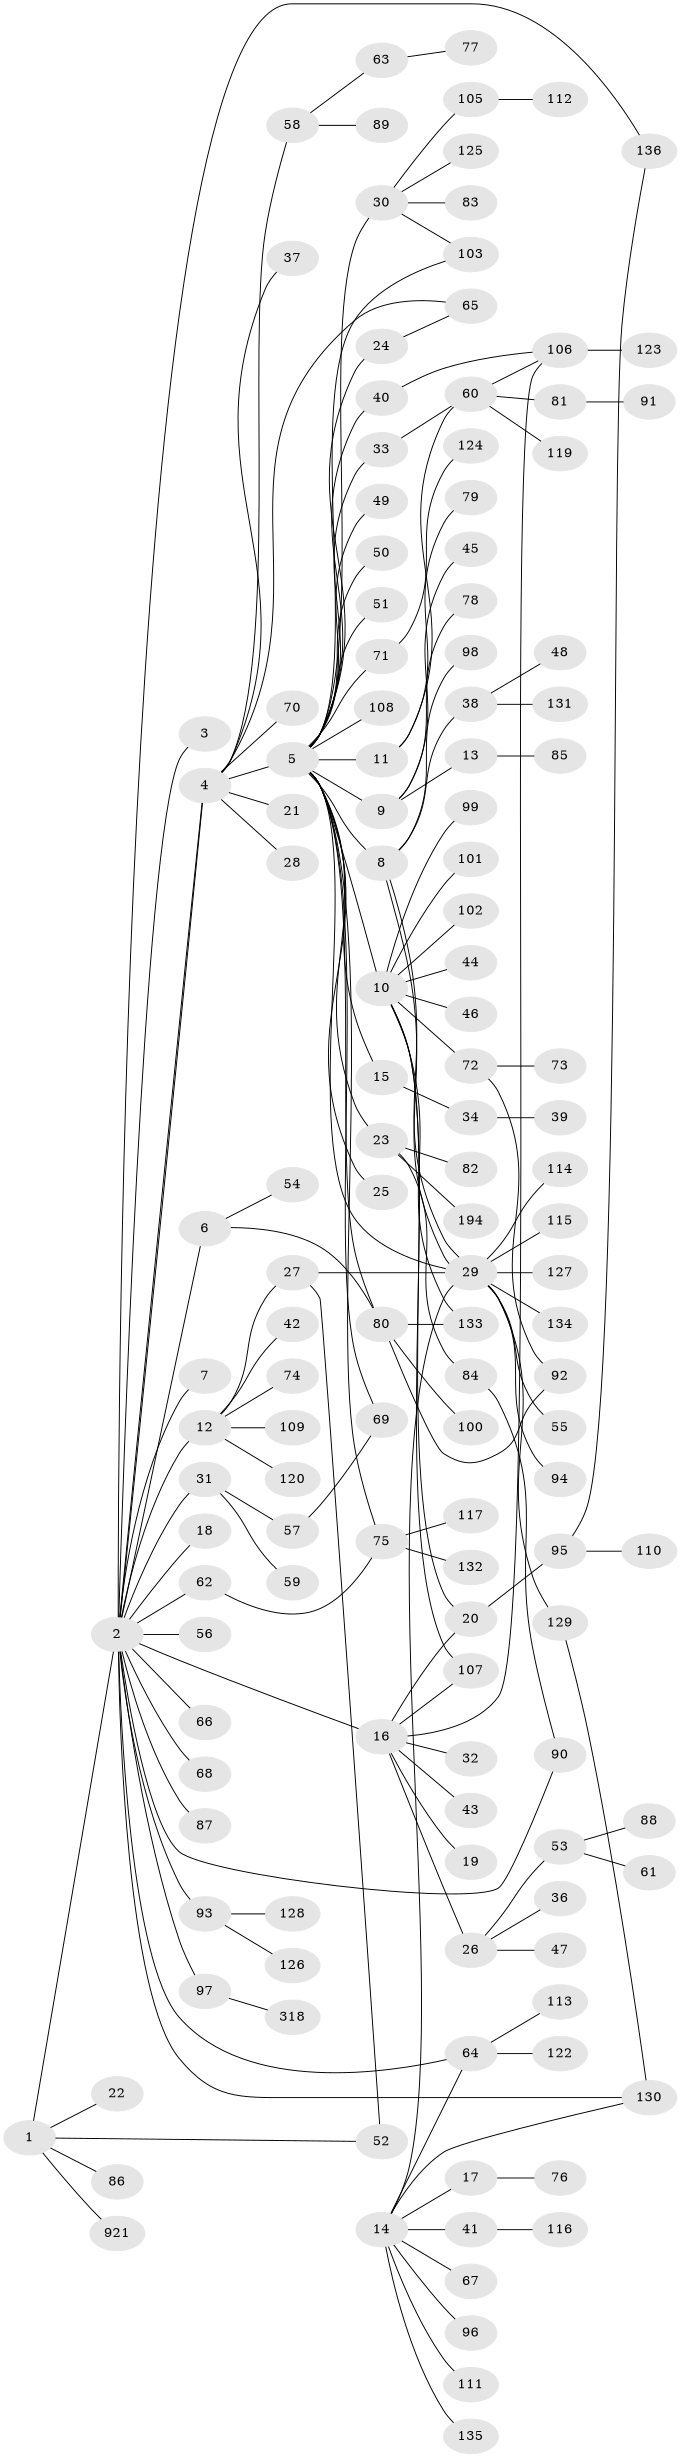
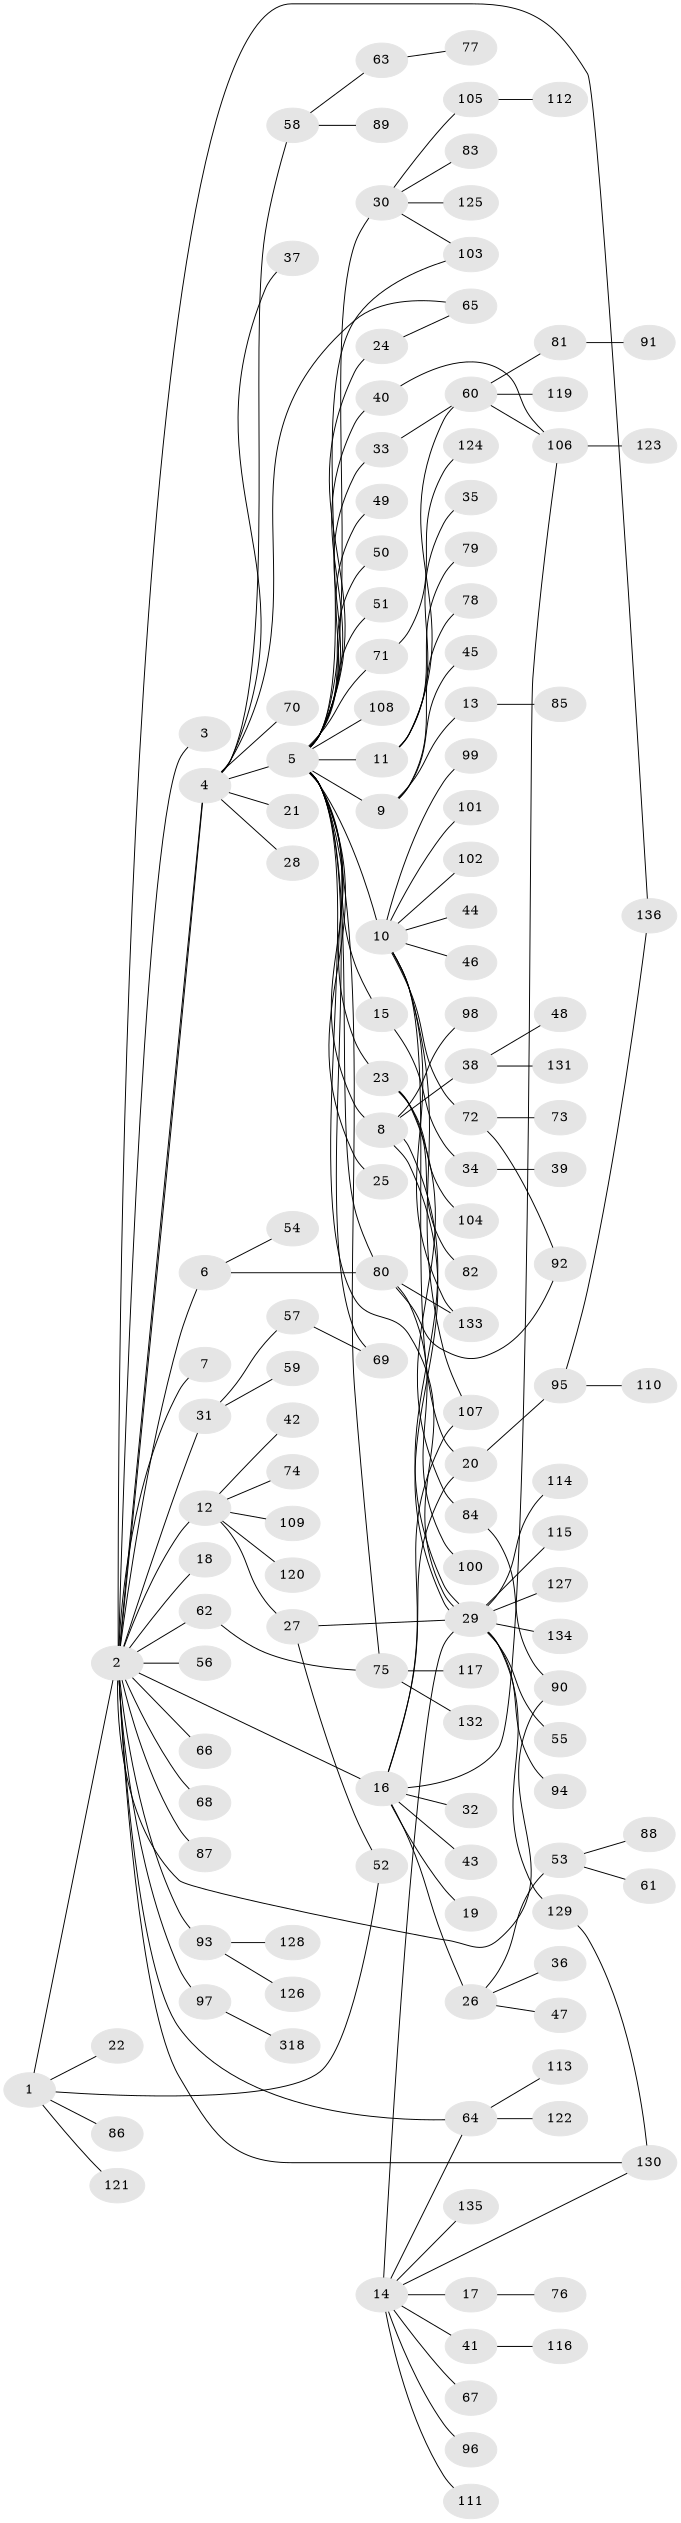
none -> (471, 498)
(471, 1221) -> (471, 1221)
(117, 2234) -> (117, 2186)
